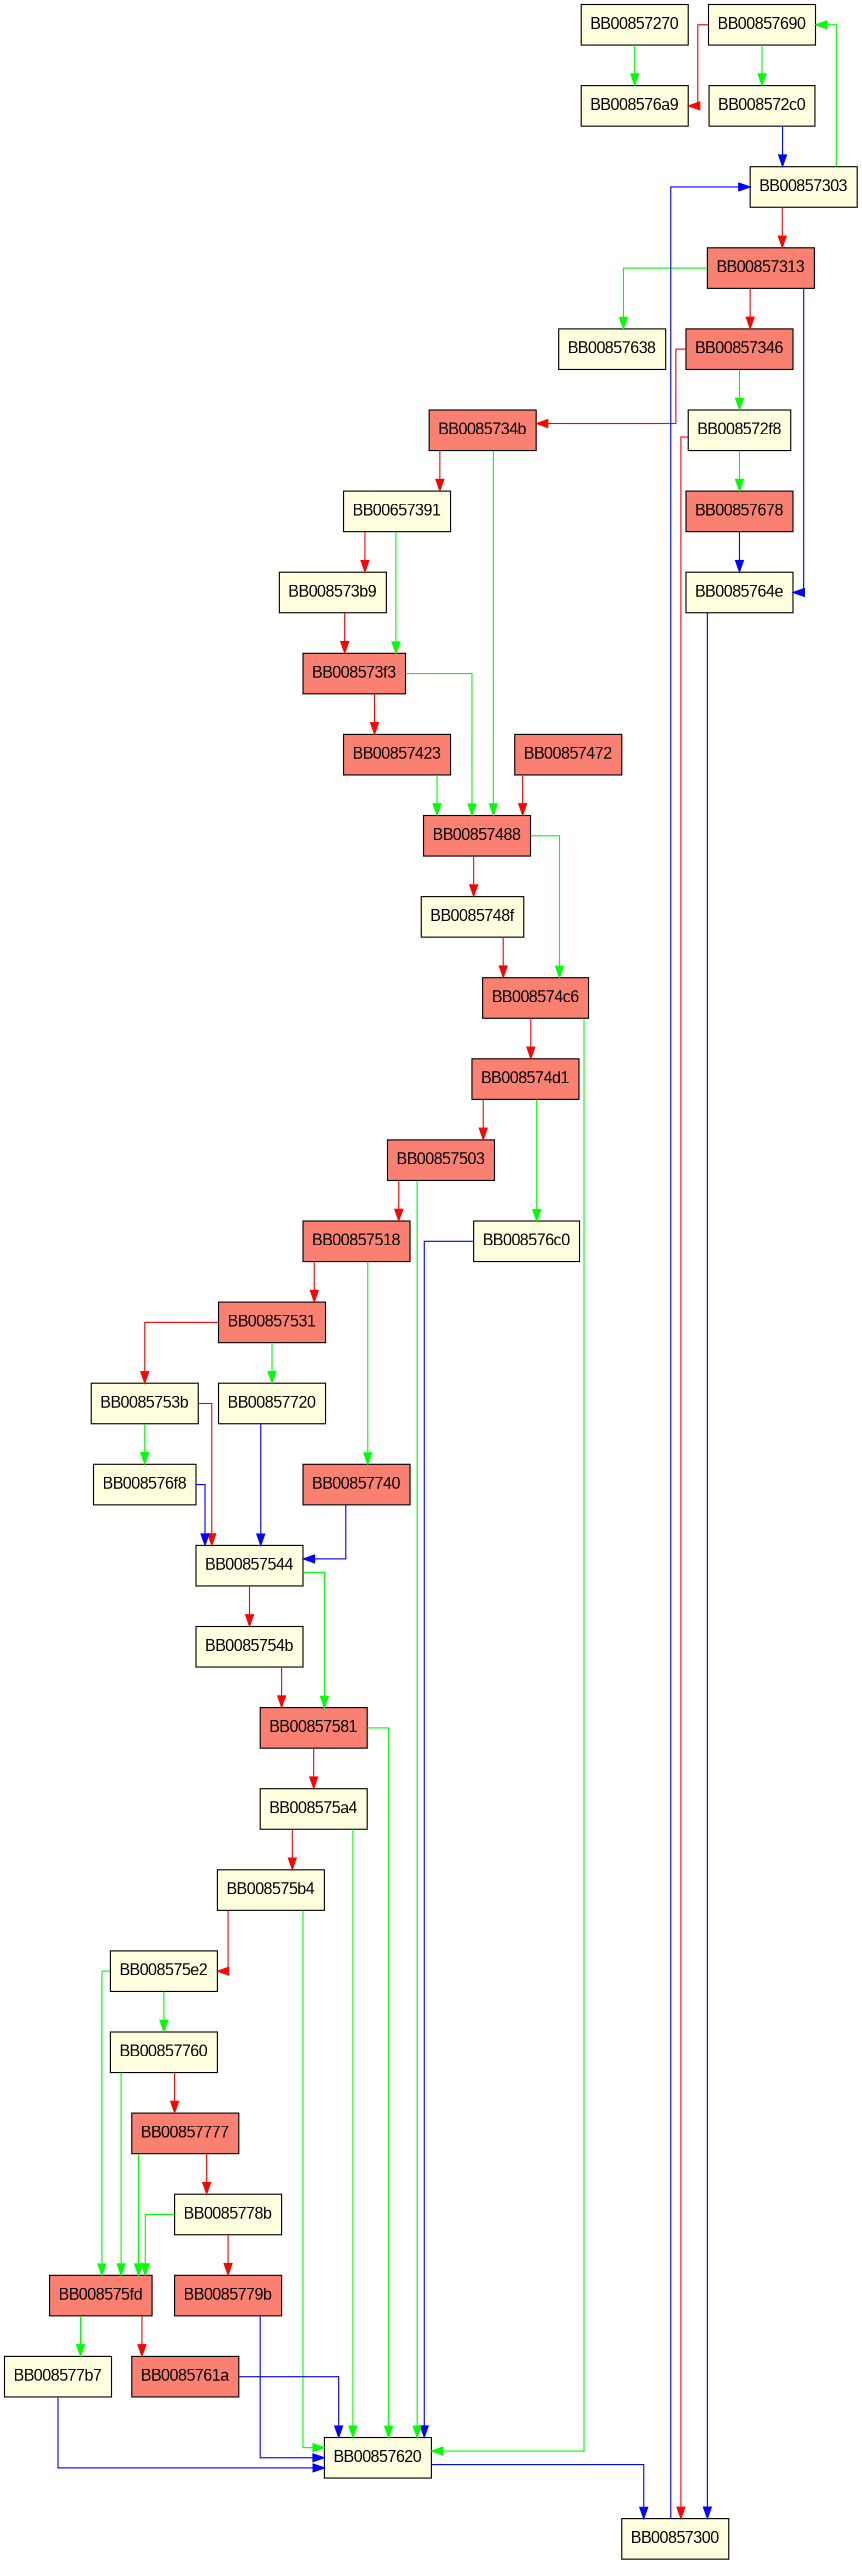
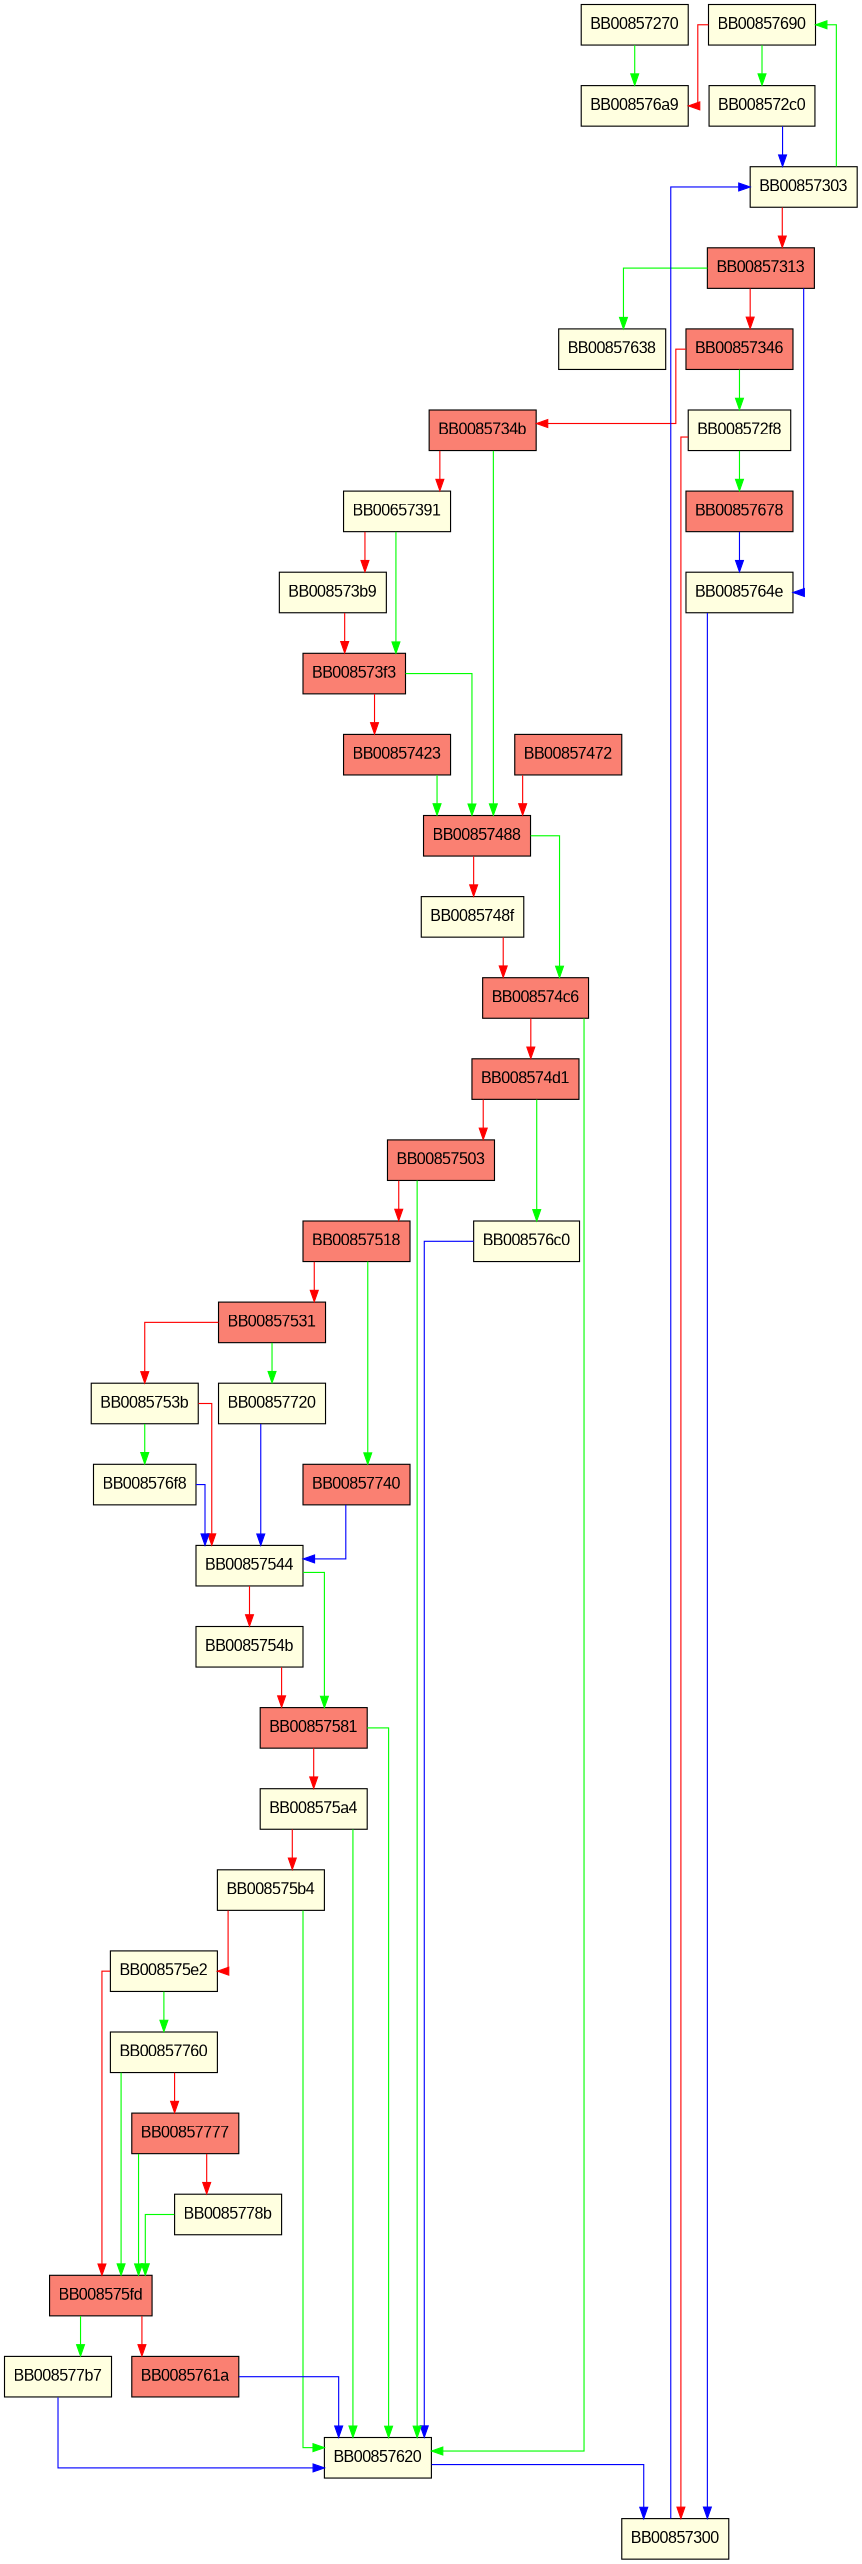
(102, 2114) -> (102, 2114)
(228, 2296) -> none
